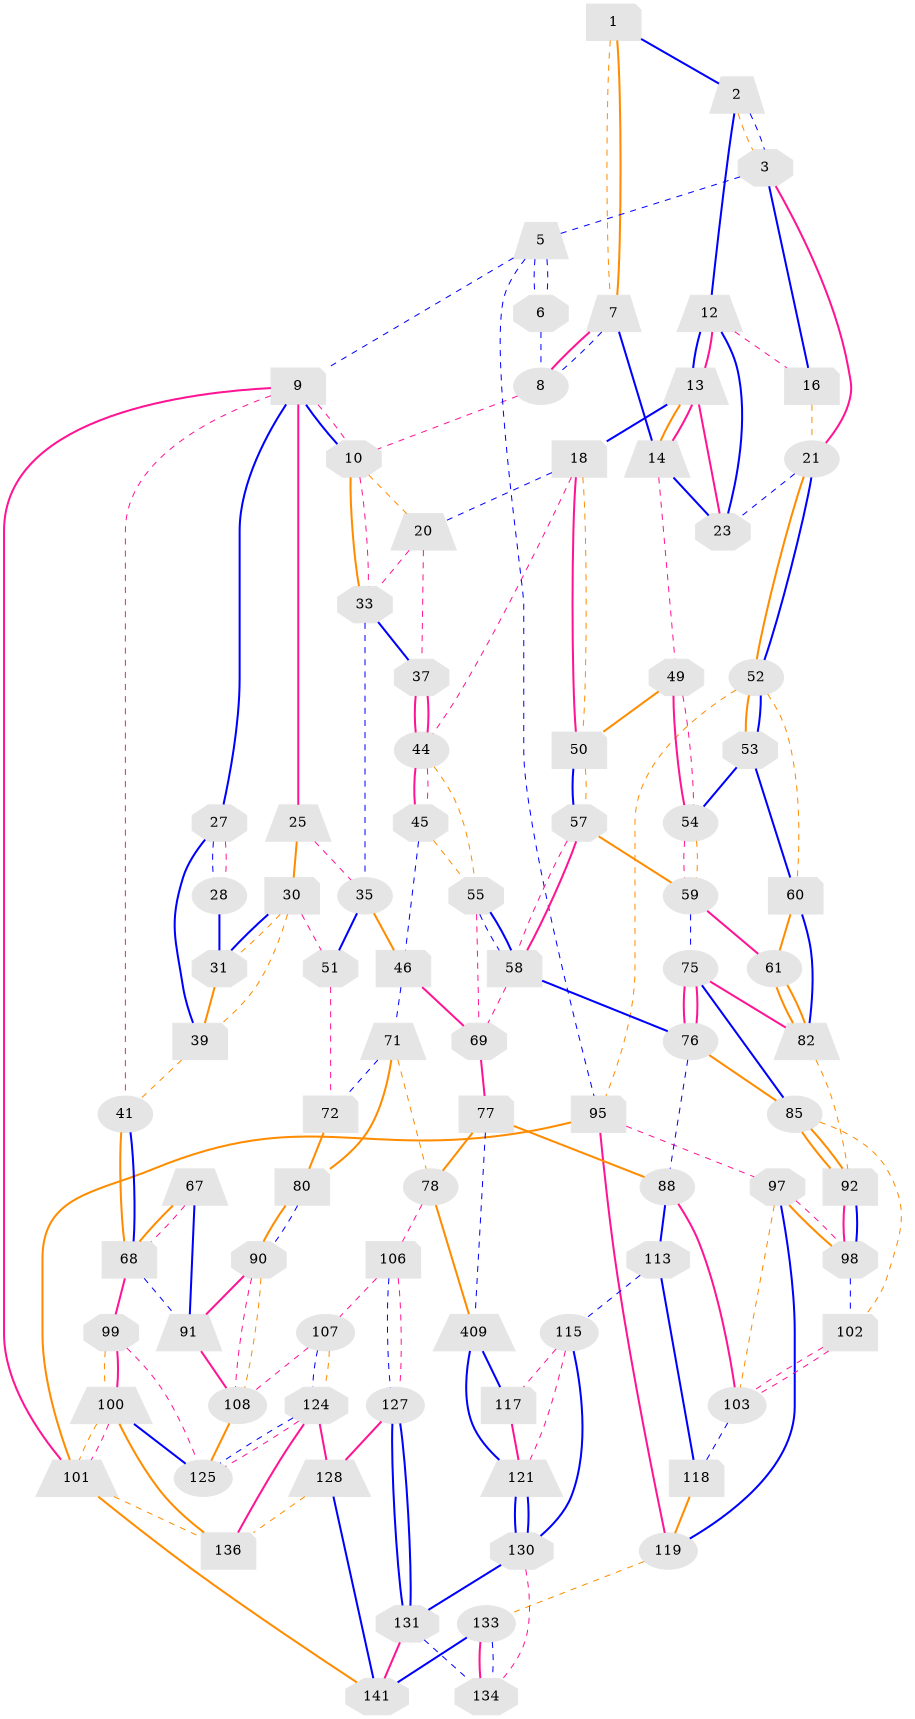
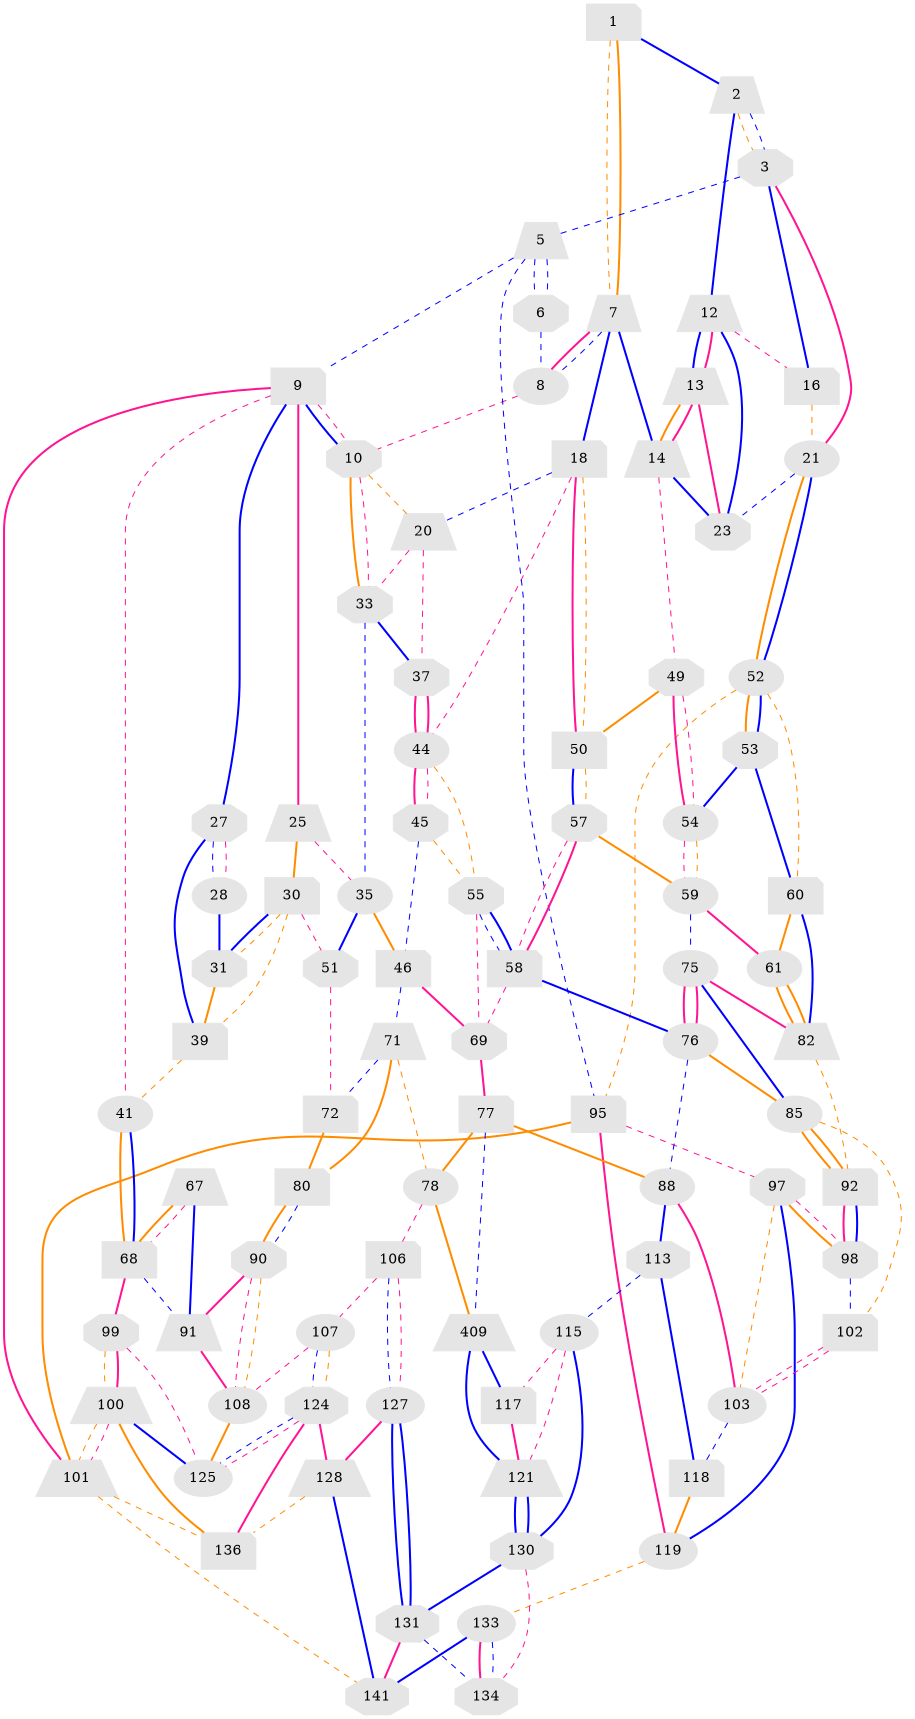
(637, 423) -> (597, 386)
(225, 1593) -> (225, 1593)
